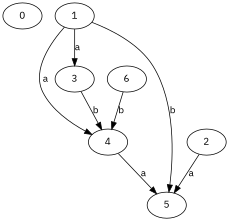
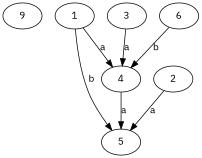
(22, 16) -> (22, 16)
(75, 44) -> none
(96, 111) -> (127, 47)
